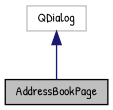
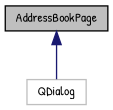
(57, 62) -> (57, 62)
